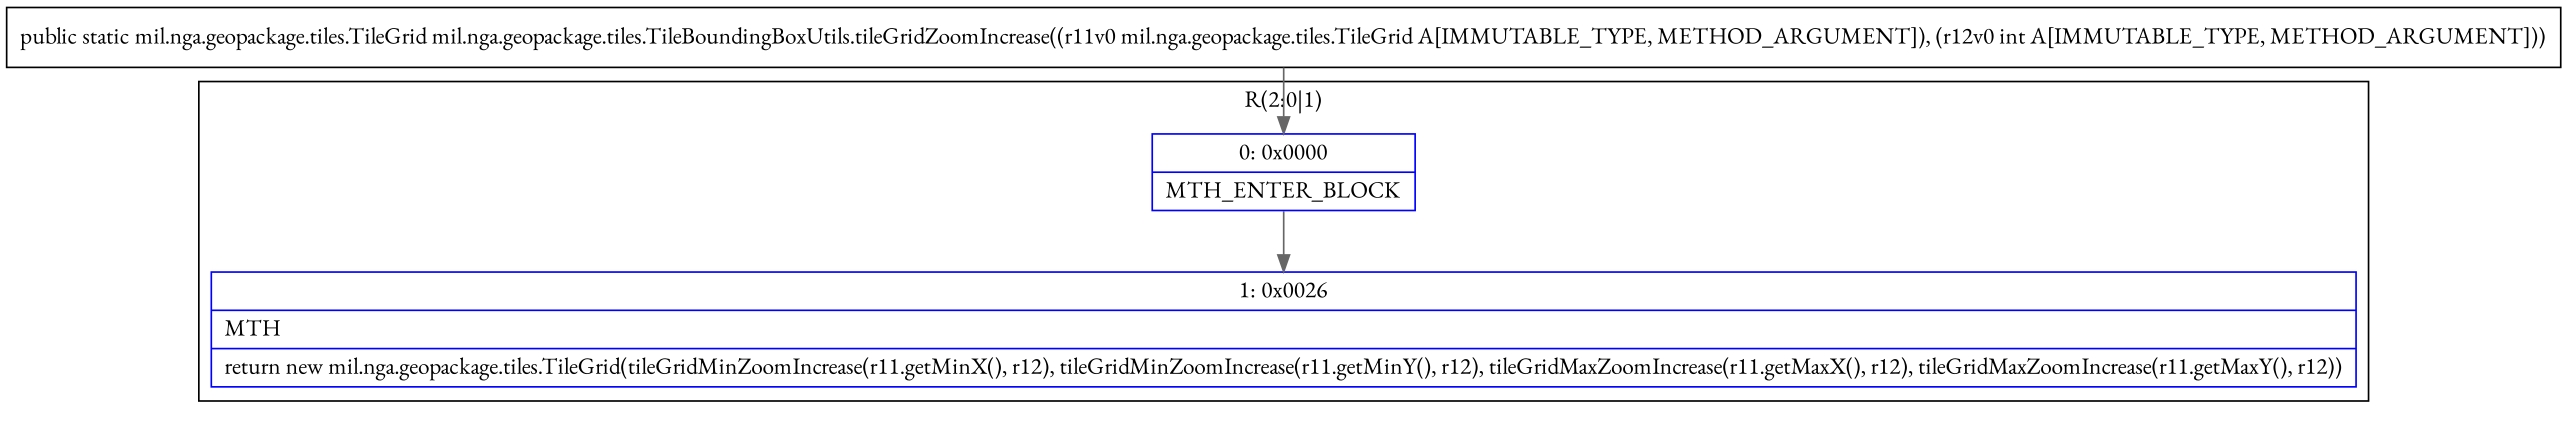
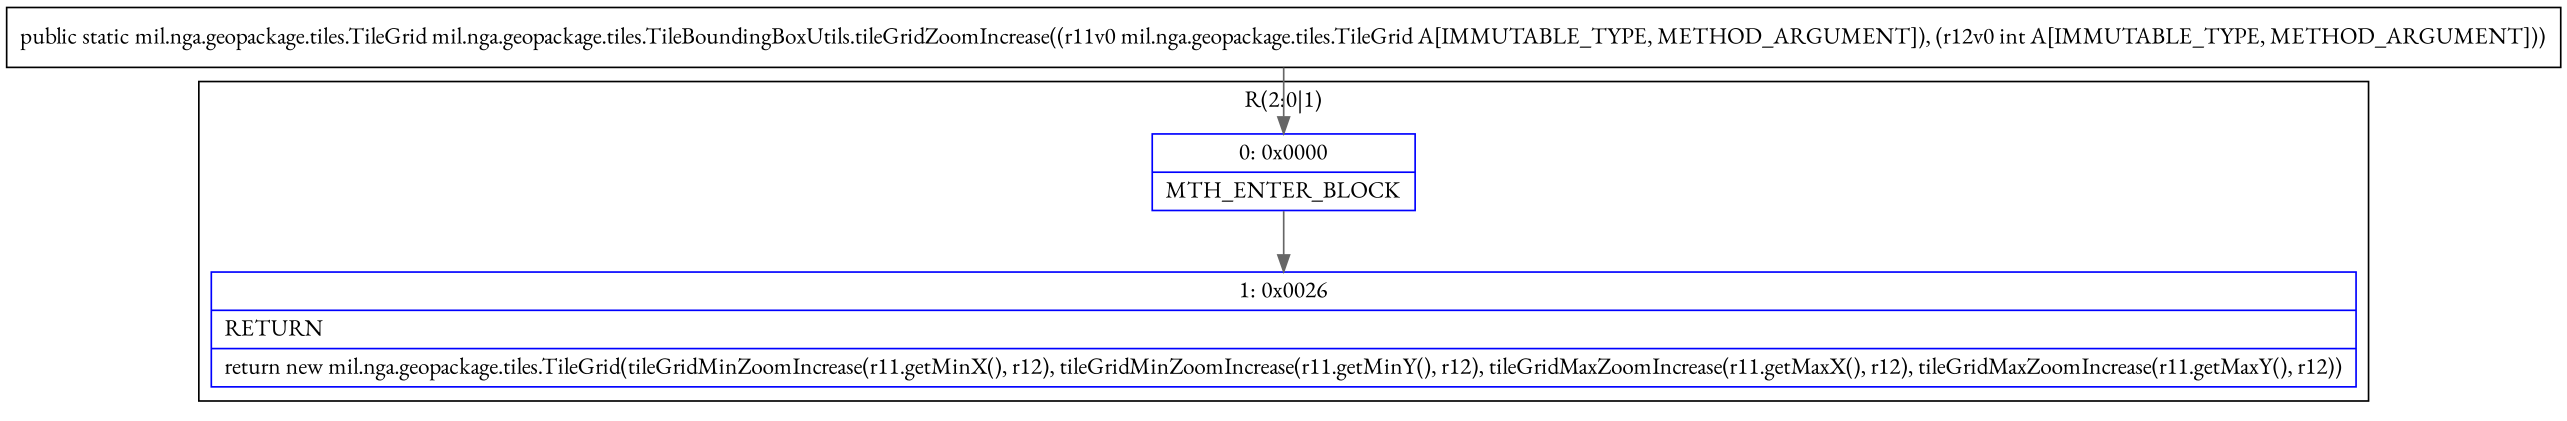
(253, 329) -> (275, 329)
